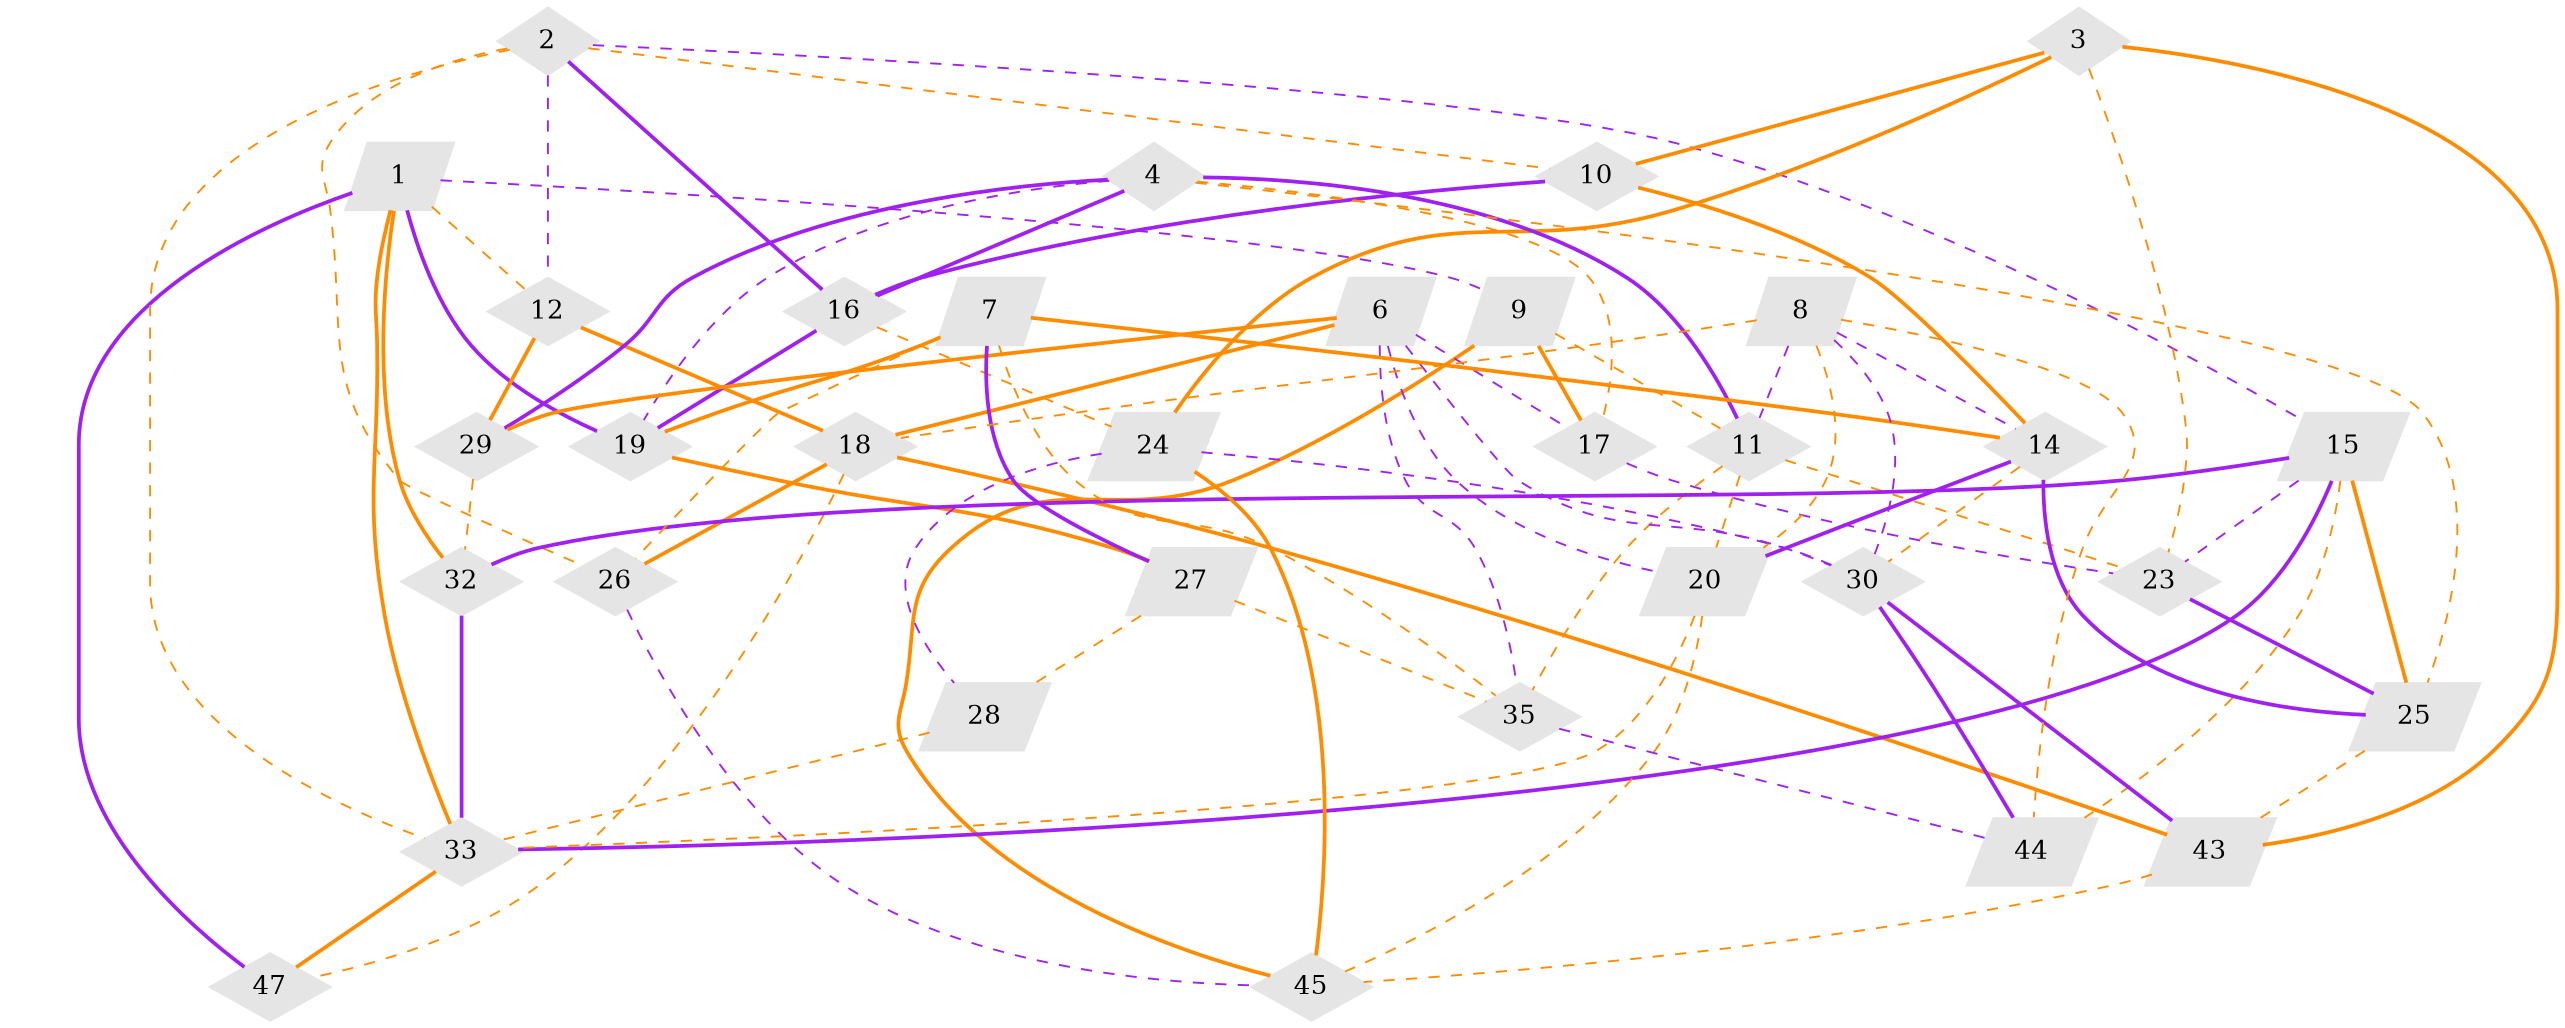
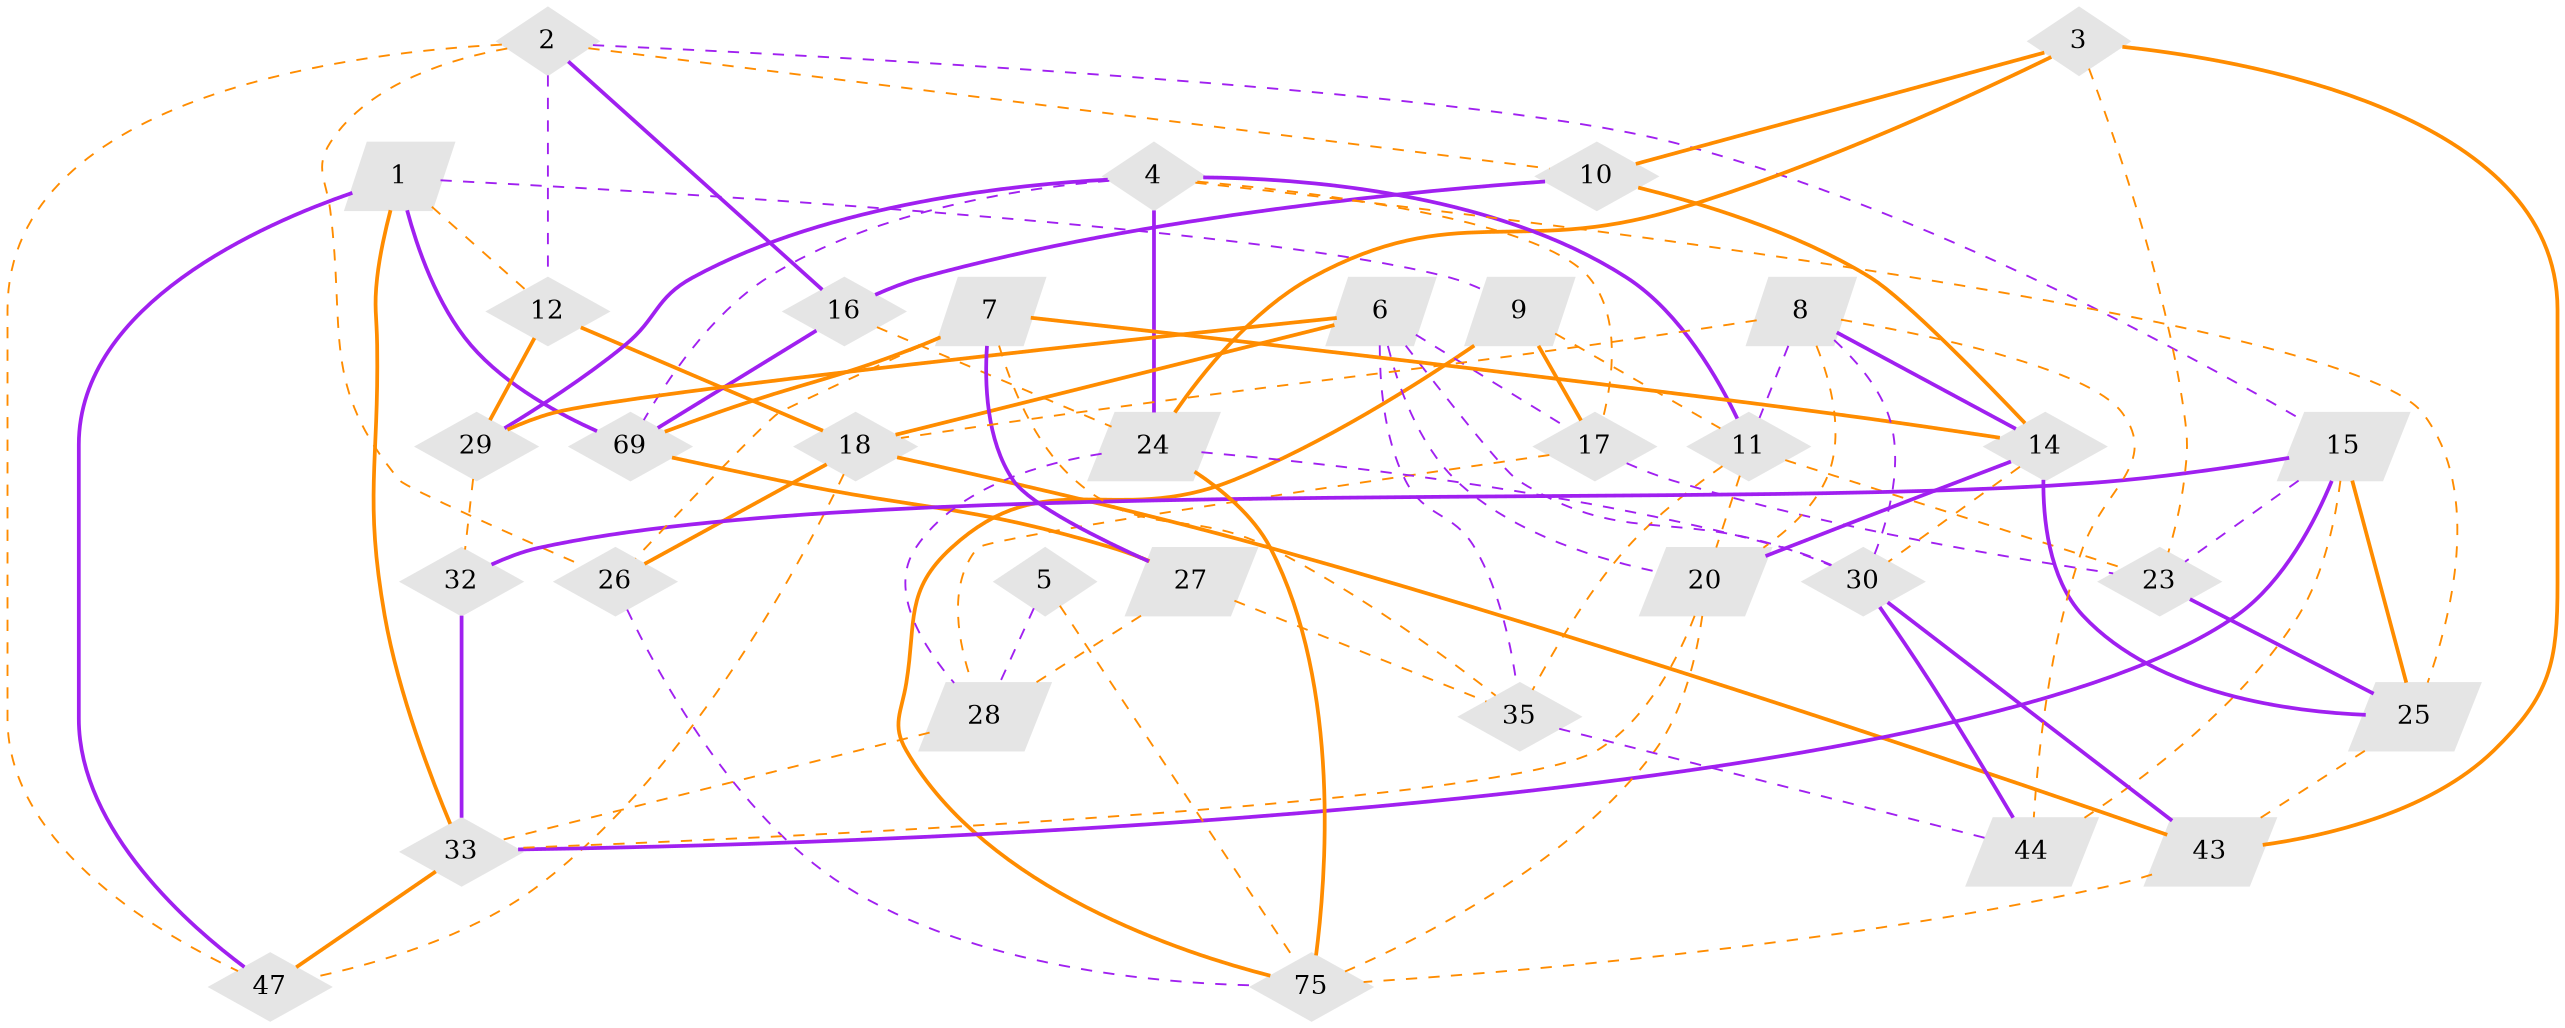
(1001, 243) -> (1154, 311)
(1926, 381) -> (1926, 381)
(150, 407) -> (8, 388)
(388, 417) -> none
(630, 447) -> (630, 447)
none -> (1104, 523)
none -> (1045, 582)
(1312, 987) -> (1312, 987)
